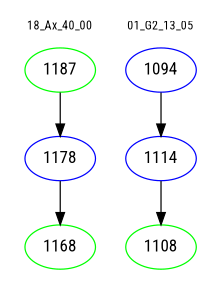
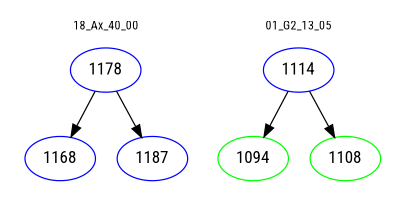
(60, 70) -> (152, 159)
(161, 70) -> (253, 159)
(60, 108) -> (126, 109)
(161, 108) -> (279, 109)
(60, 247) -> (60, 159)
